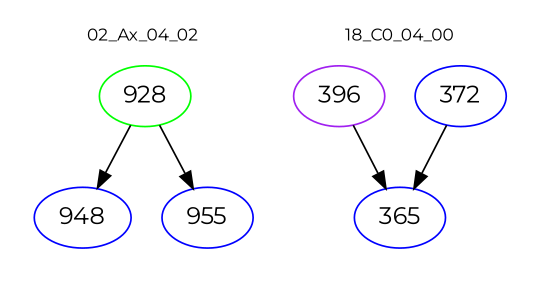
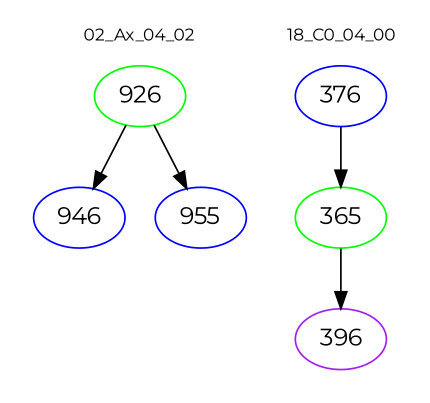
(145, 96) -> (140, 96)
(461, 96) -> (341, 96)
(366, 149) -> (341, 270)
(83, 218) -> (79, 218)
(400, 218) -> (341, 218)
